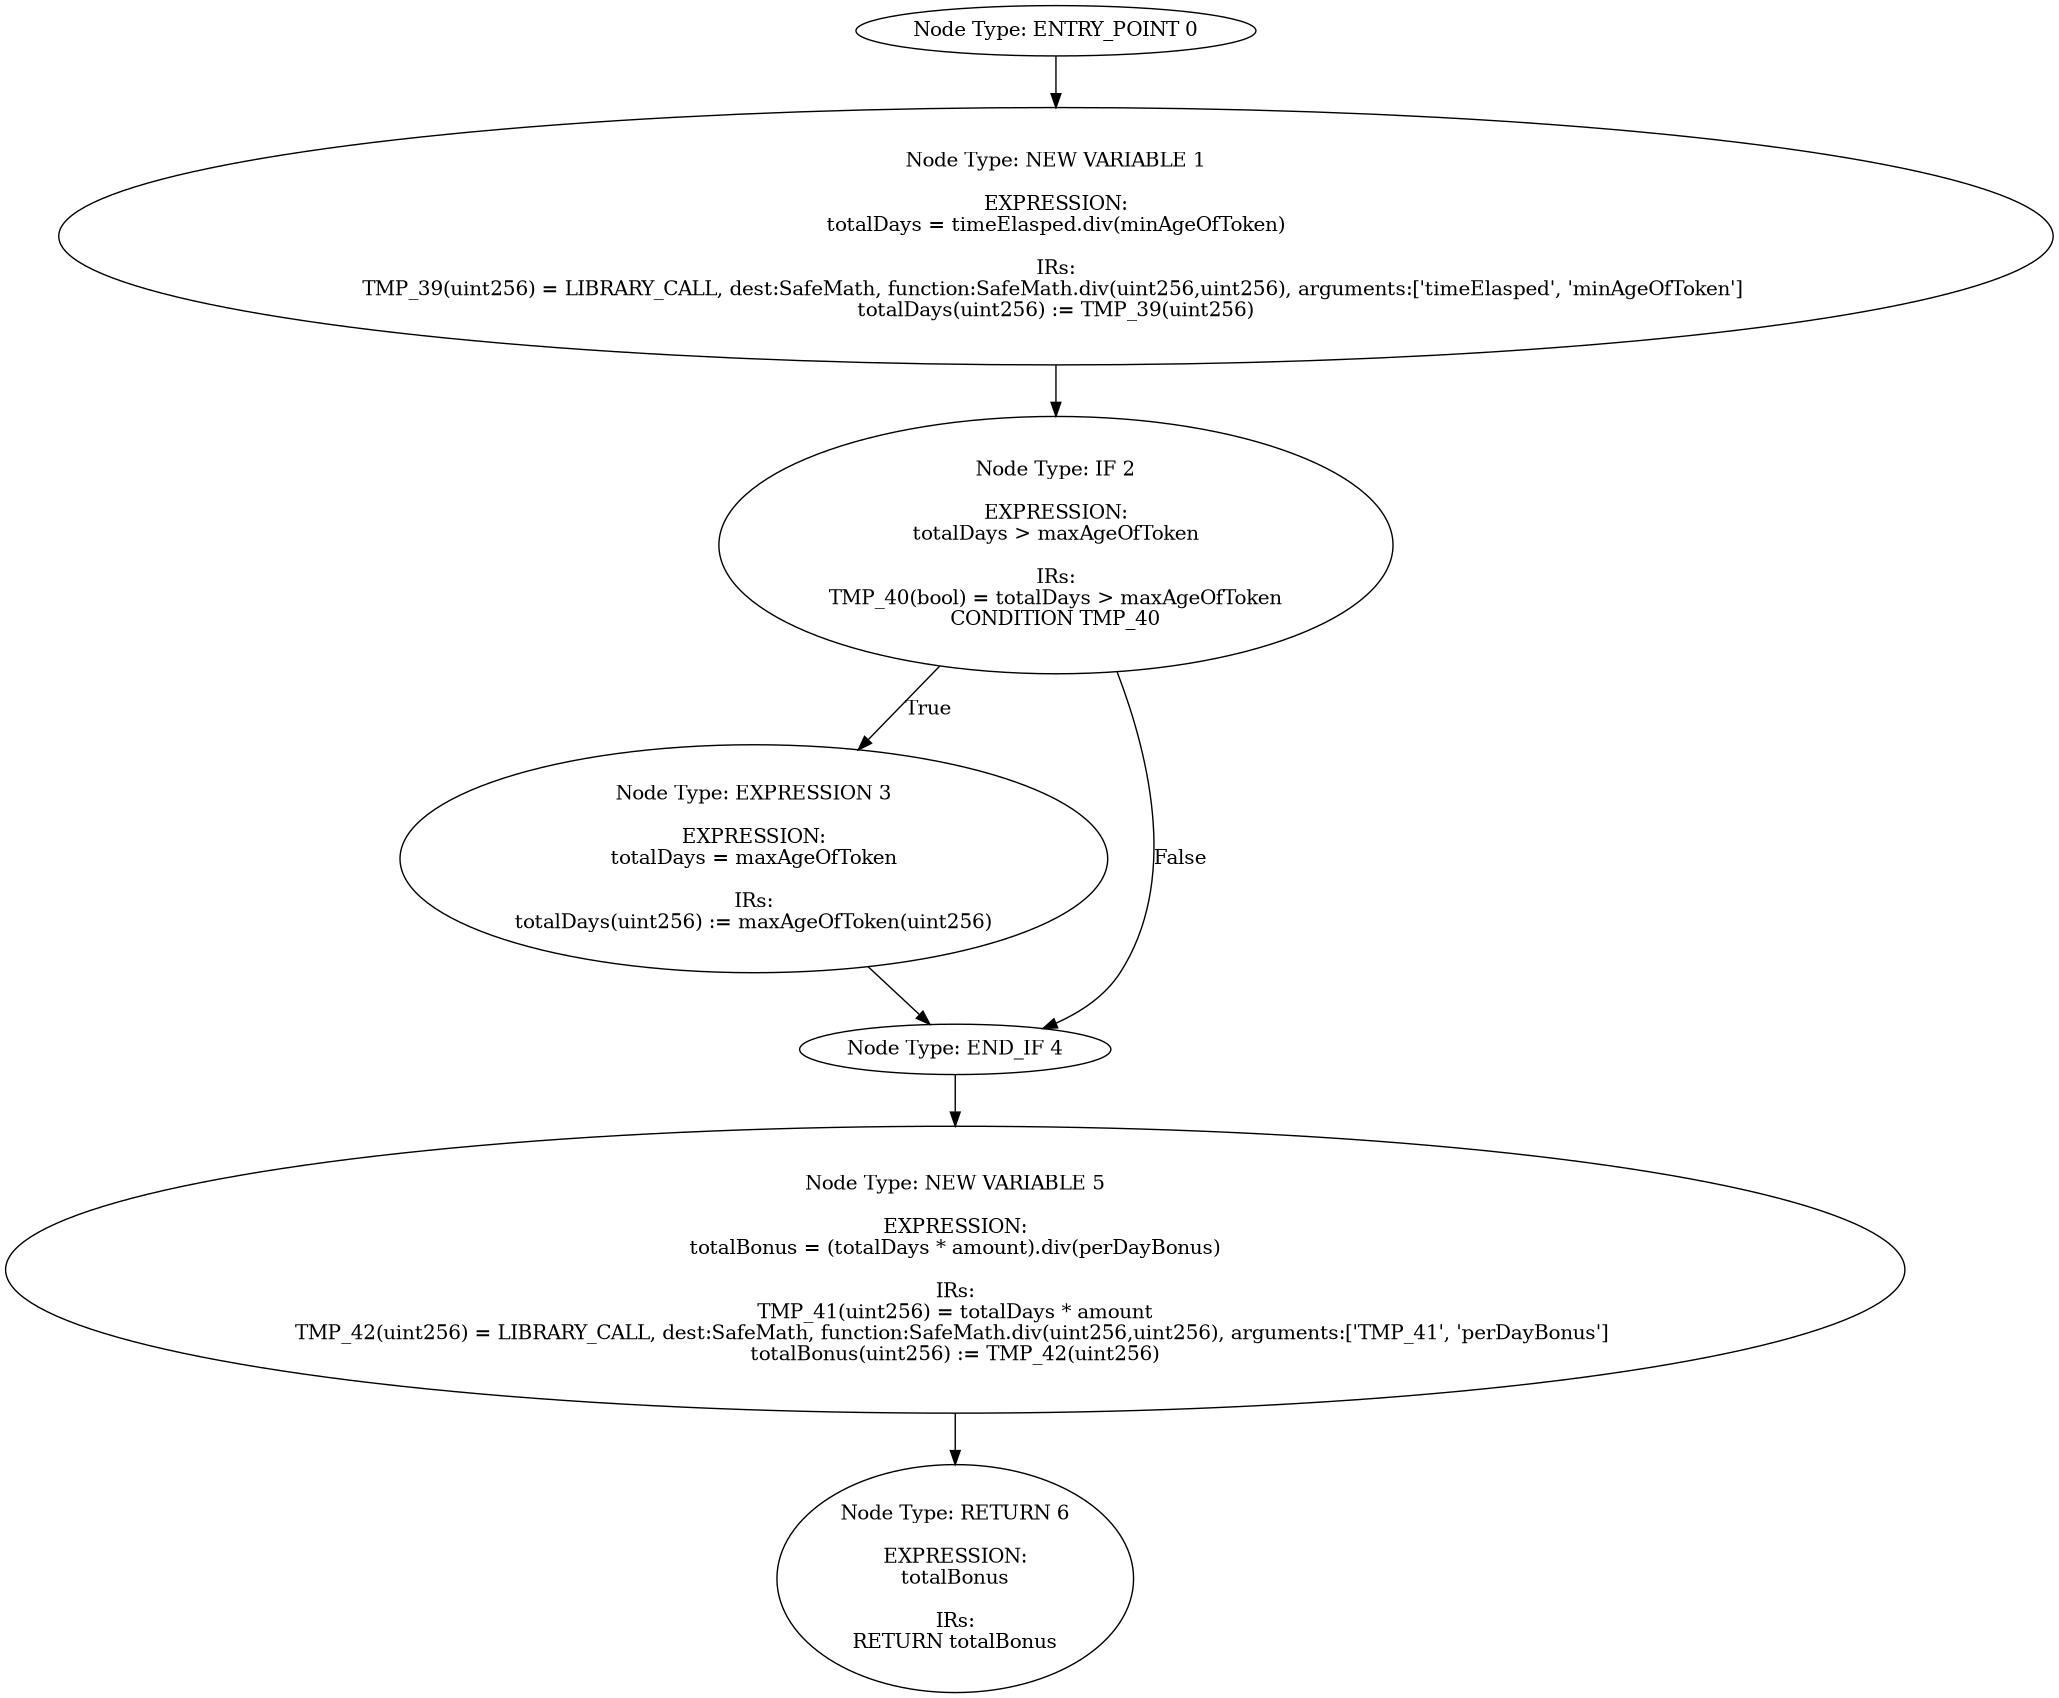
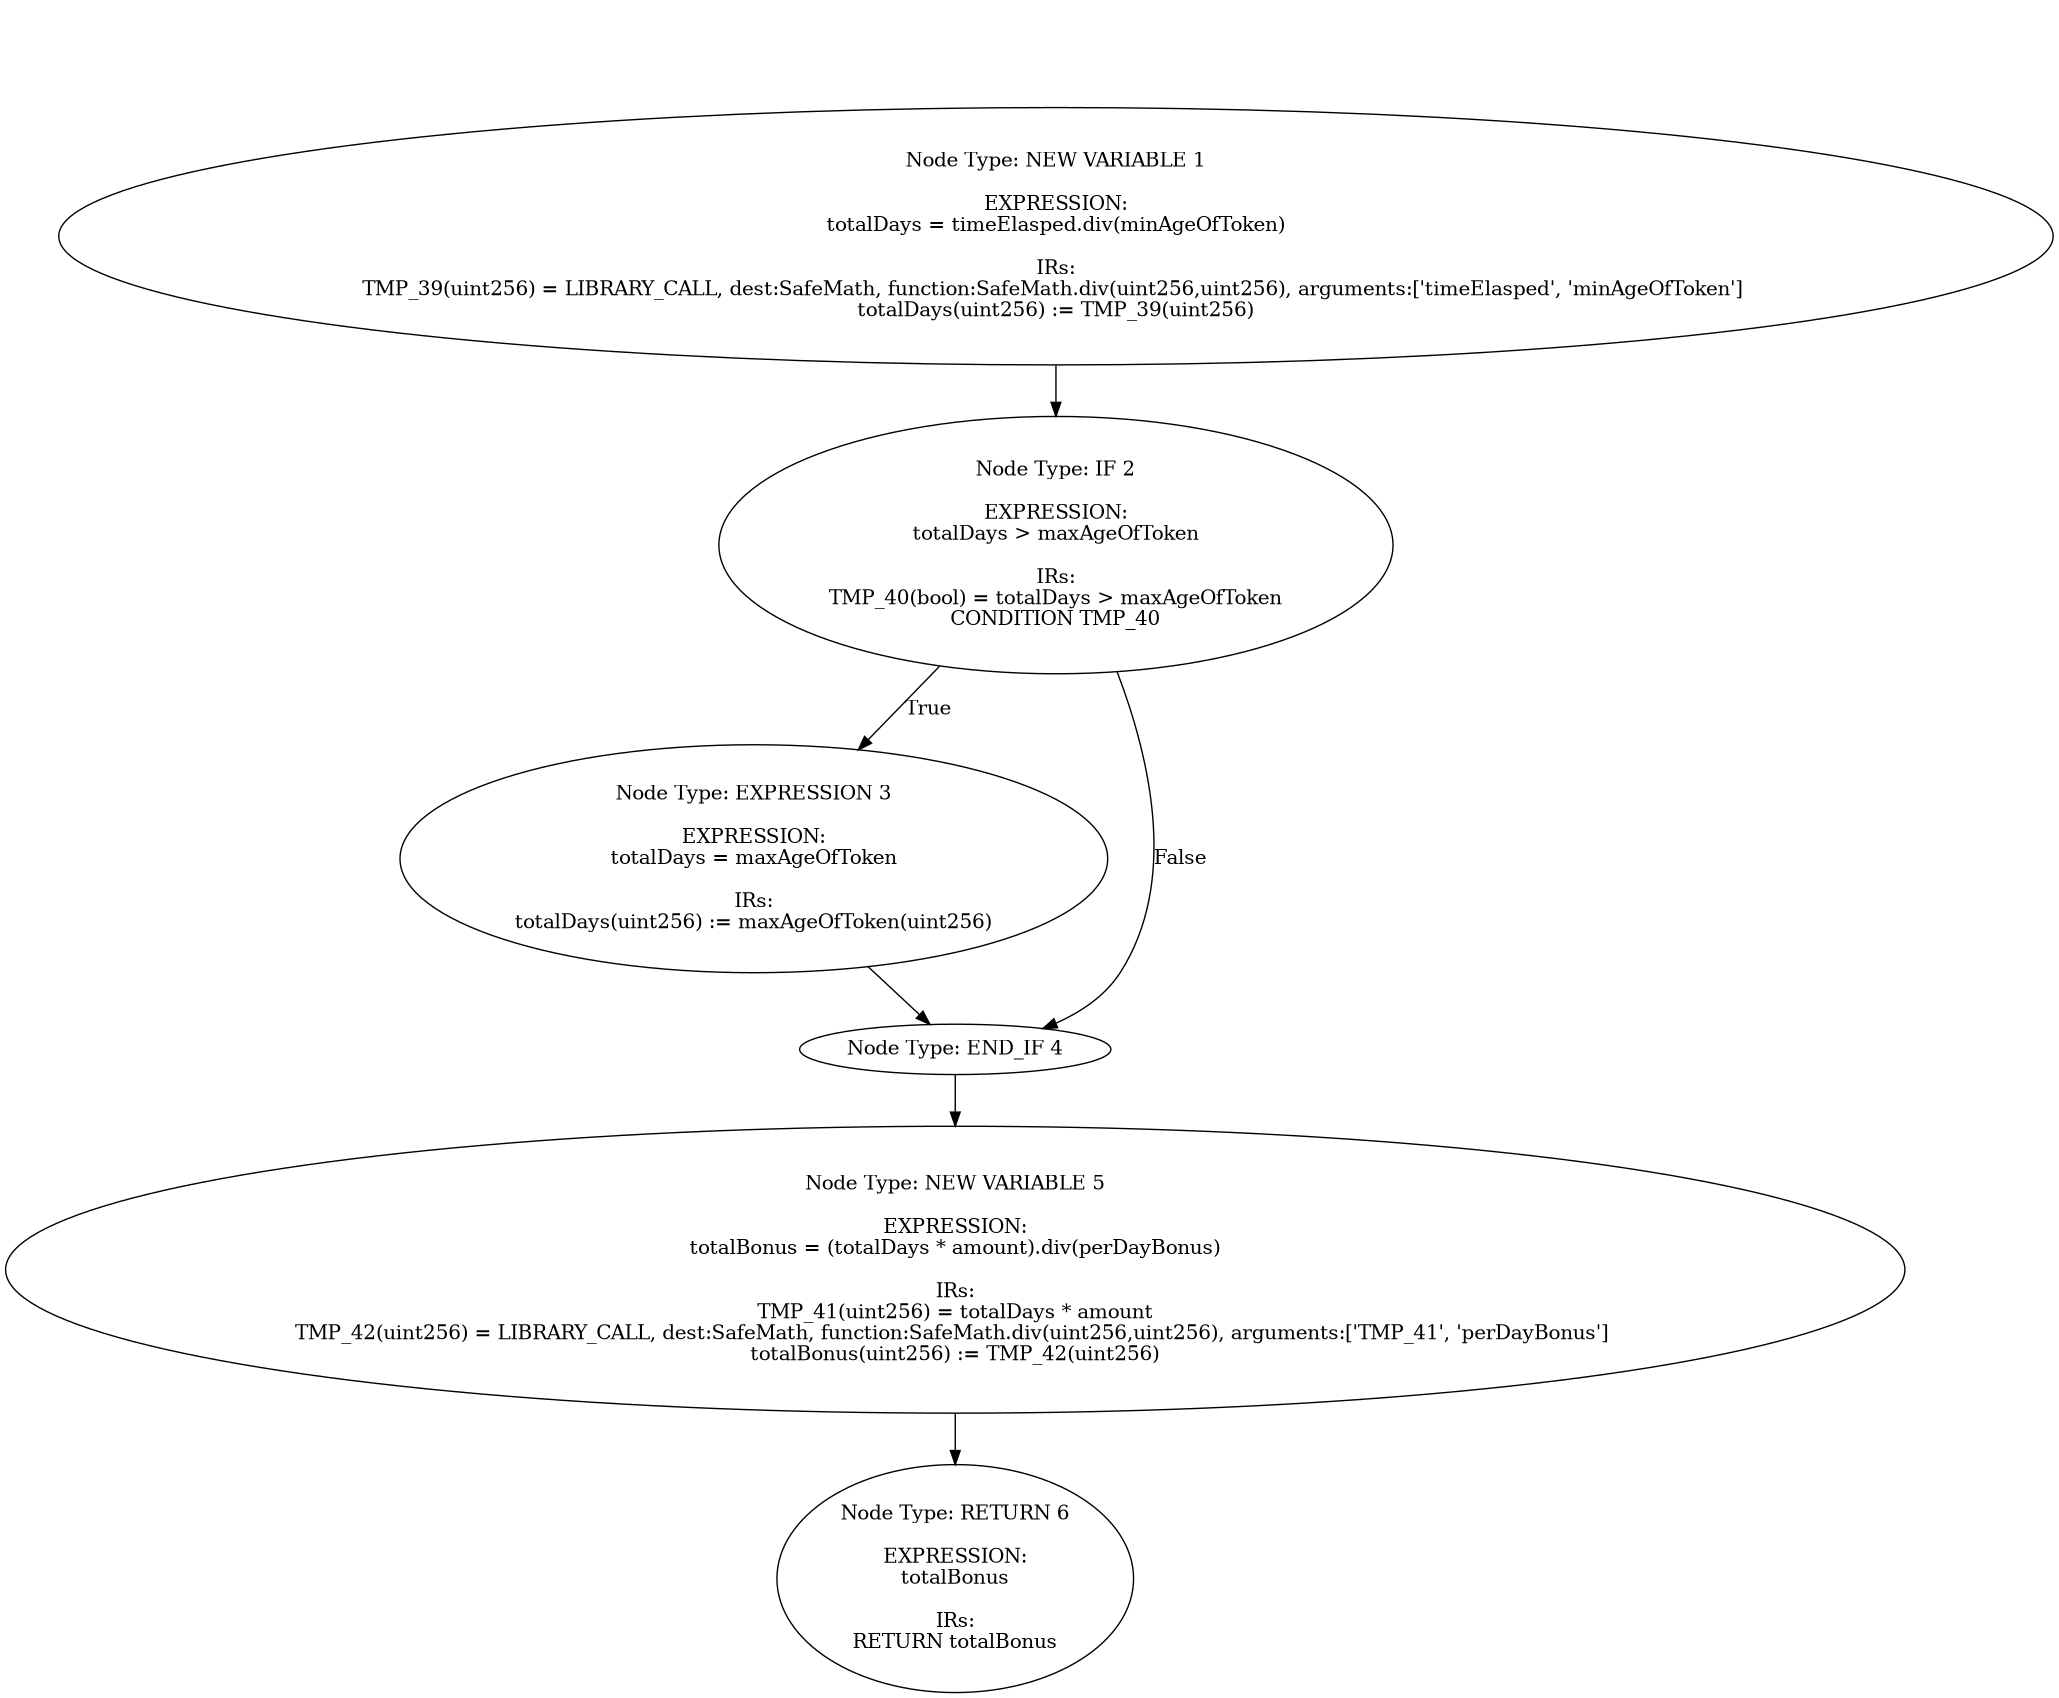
(1056, 31) -> none
